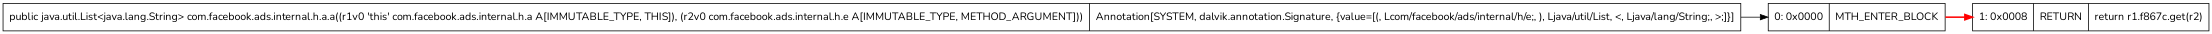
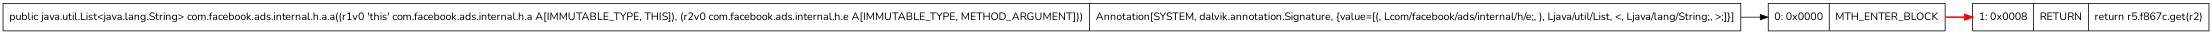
(2149, 17) -> (2149, 17)
